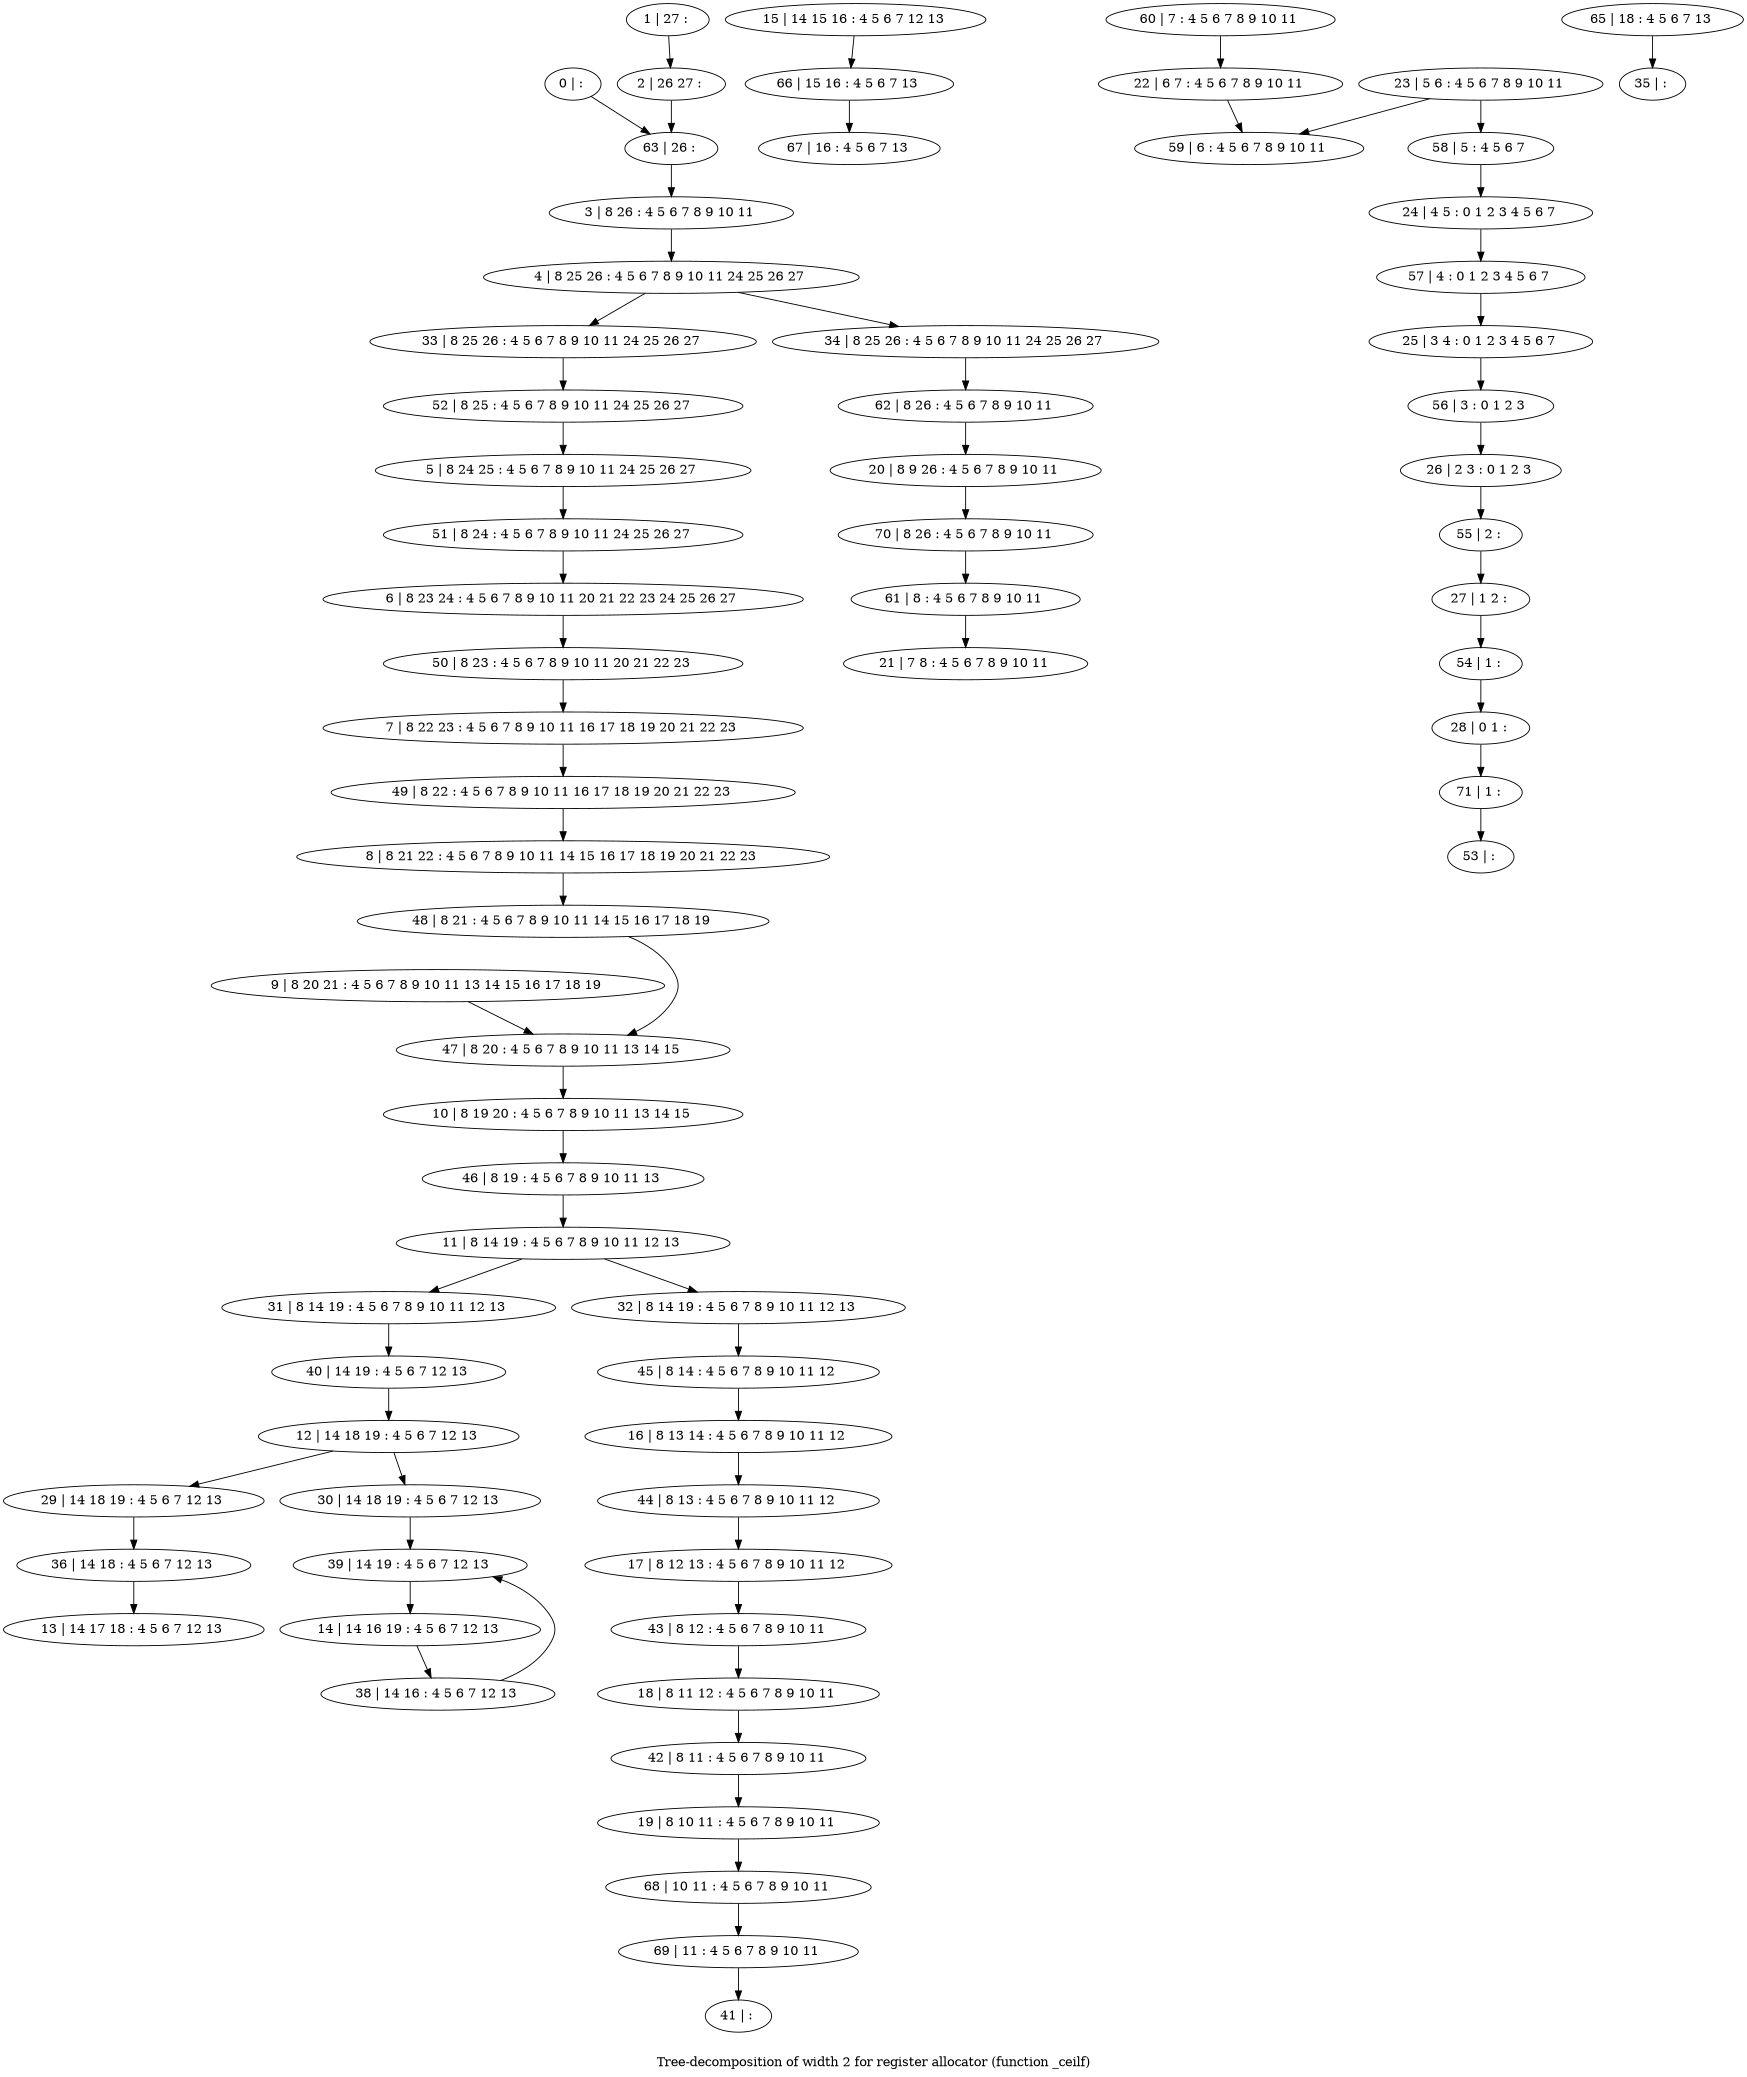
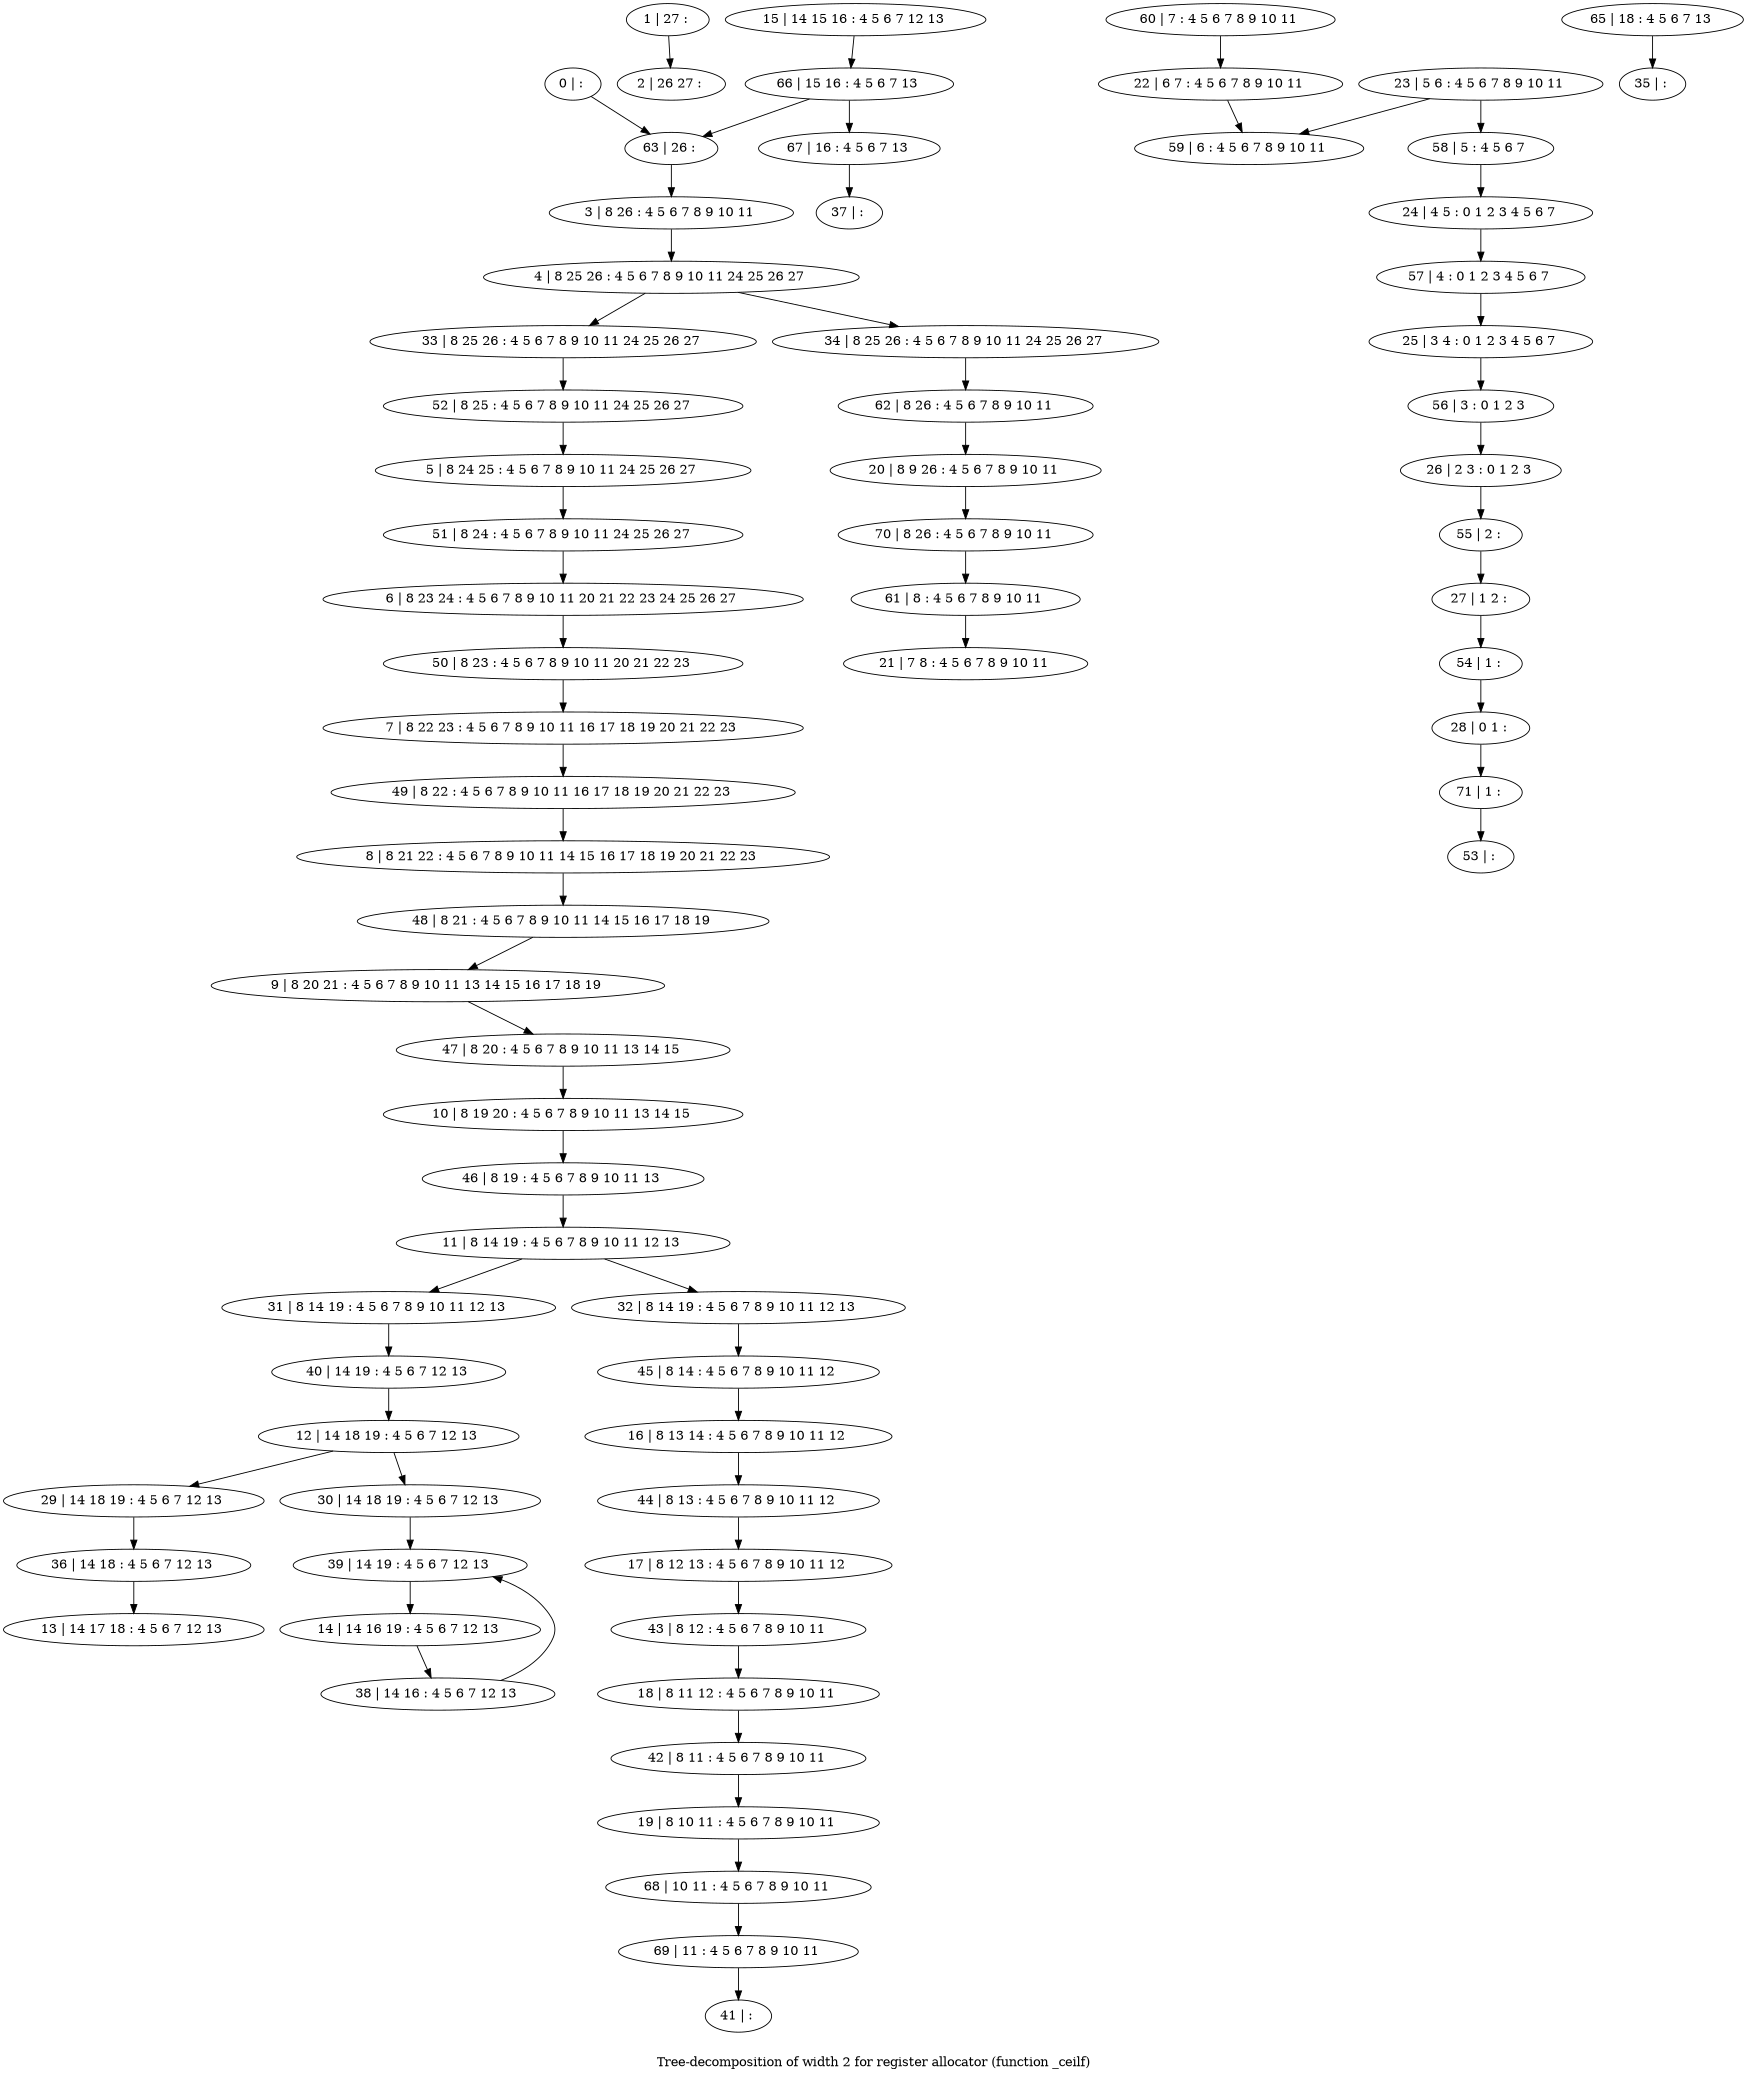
(671, 112) -> (761, 116)
none -> (849, 213)
(678, 982) -> (505, 951)
